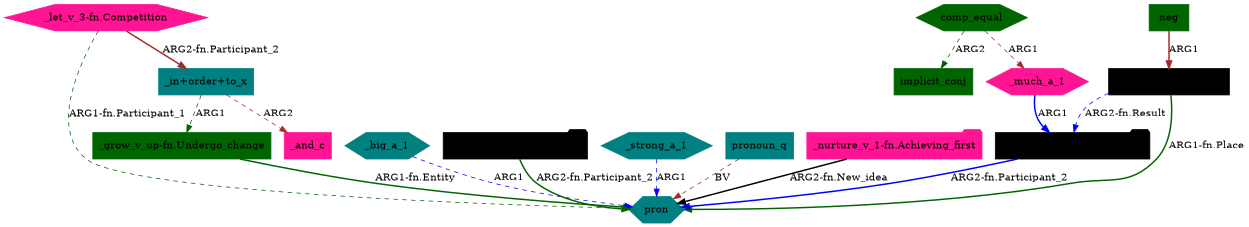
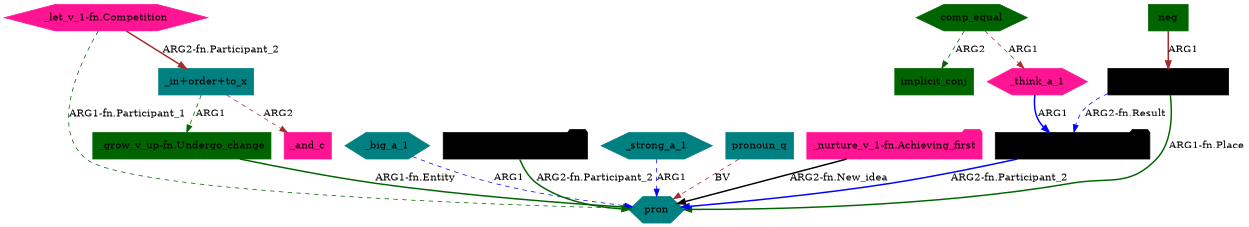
(106, 18) -> (106, 18)
(1037, 82) -> (1037, 82)
